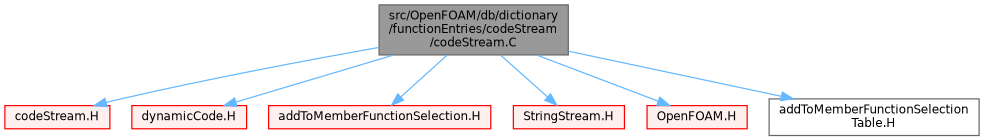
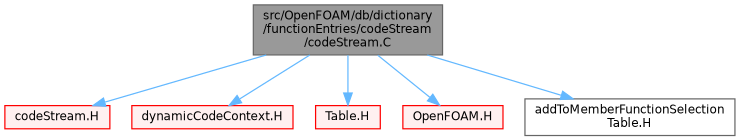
(189, 117) -> none
(380, 117) -> (212, 117)
(569, 117) -> (348, 117)
